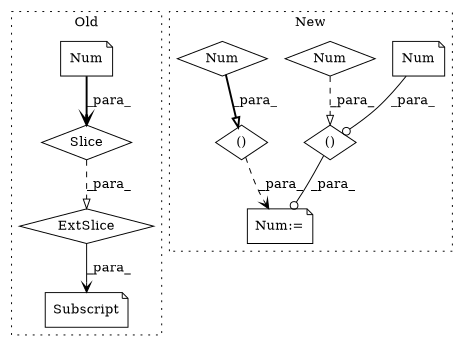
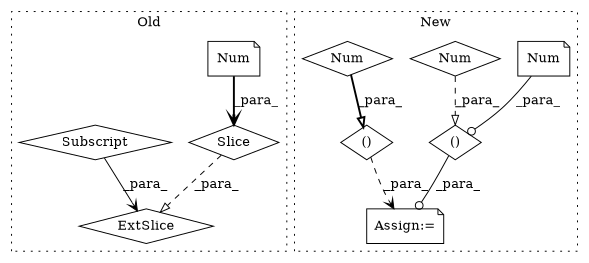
(280, 226) -> (405, 226)
(87, 263) -> (118, 180)
(87, 310) -> (95, 142)
